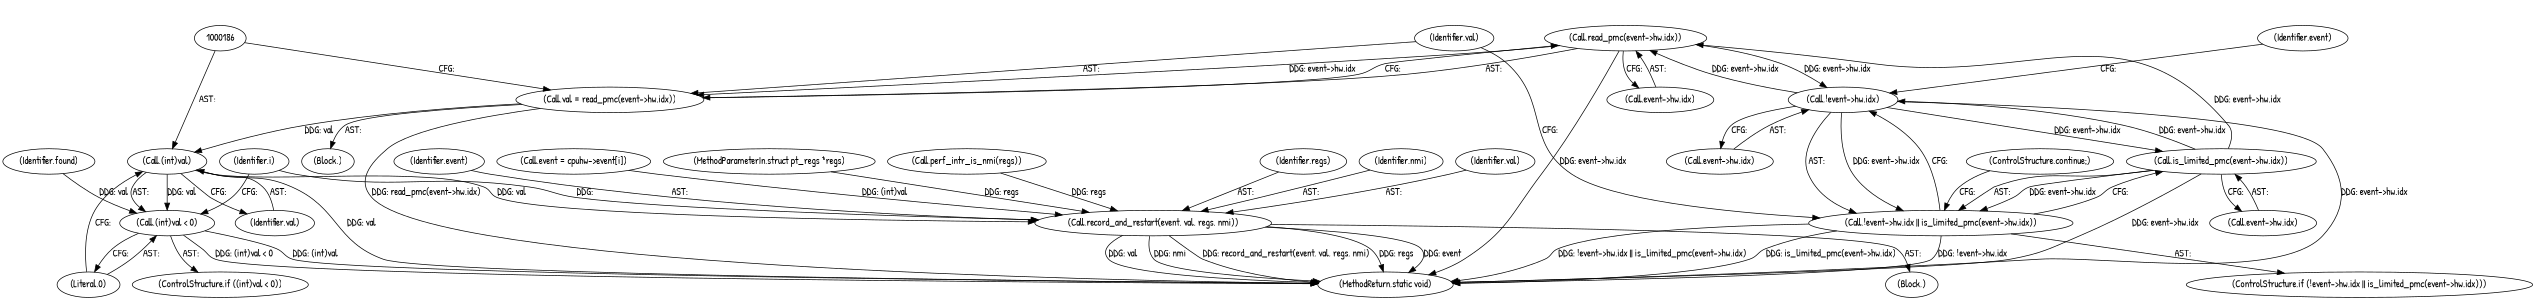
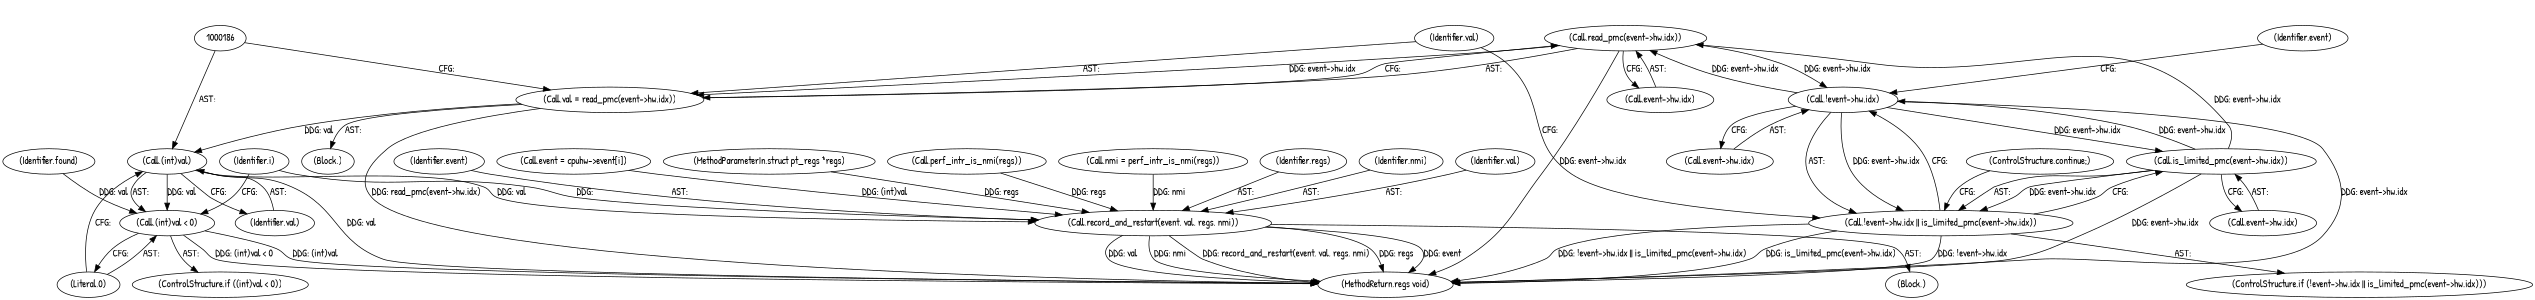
none -> (1153, 161)
(1386, 285) -> (1386, 285)
